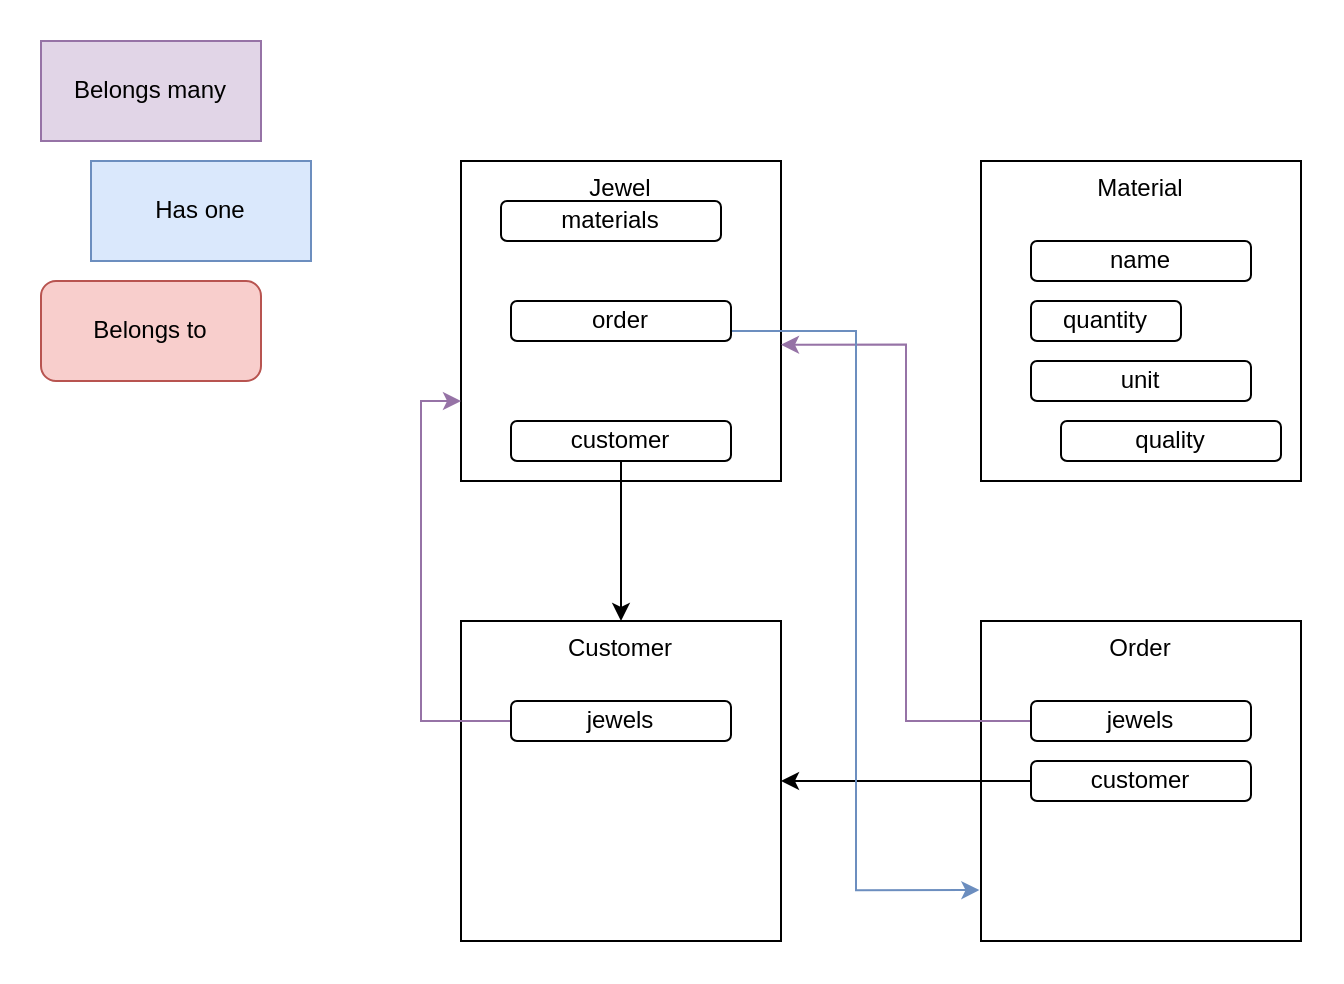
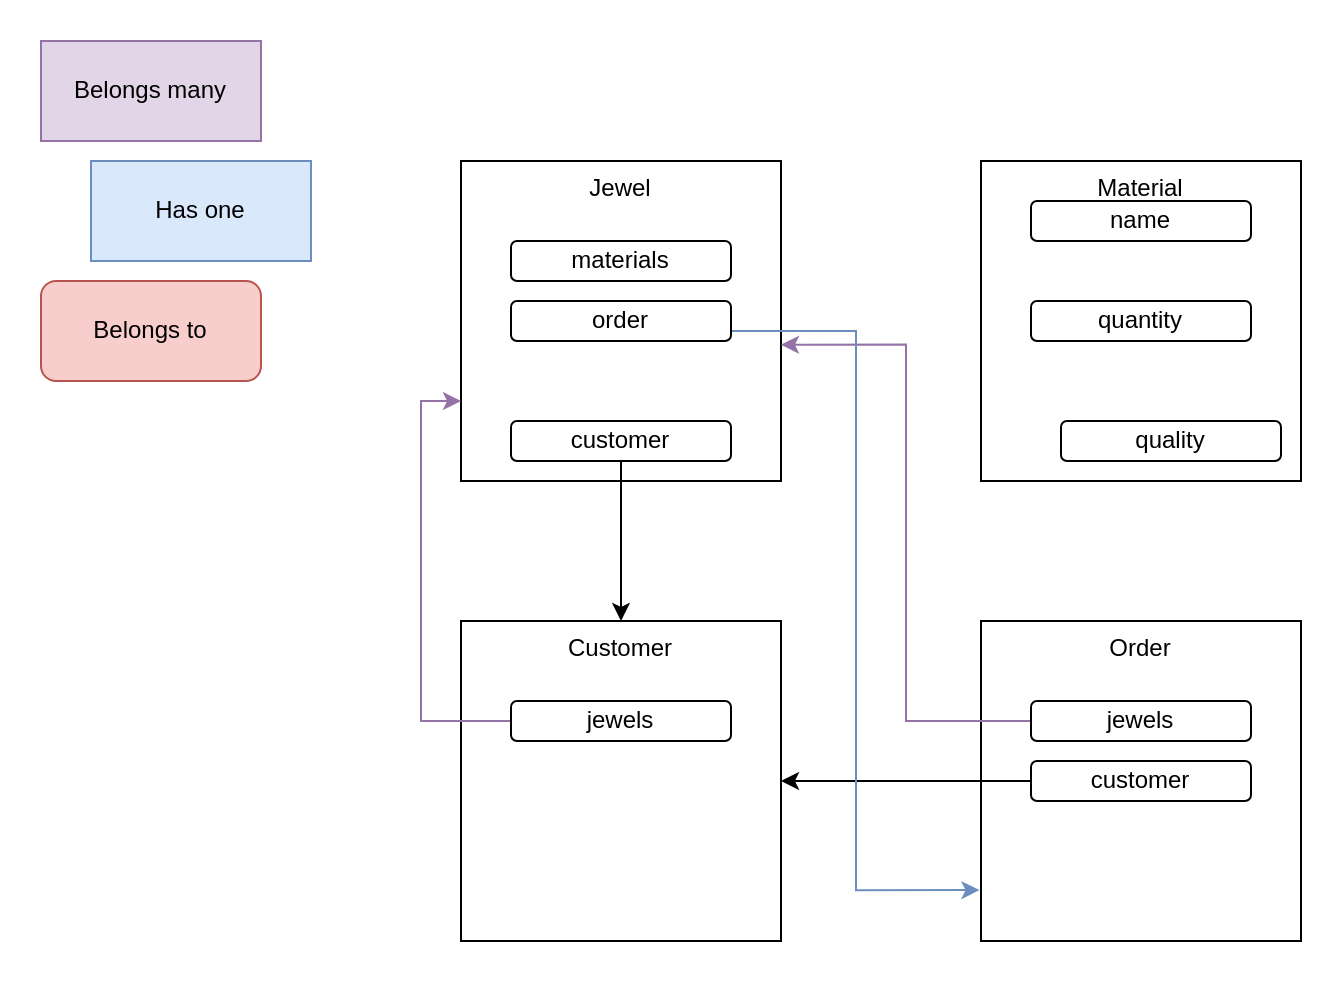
(611, 221) -> (621, 261)
(1141, 261) -> (1141, 221)
(1106, 321) -> (1141, 321)
(1141, 381) -> none
